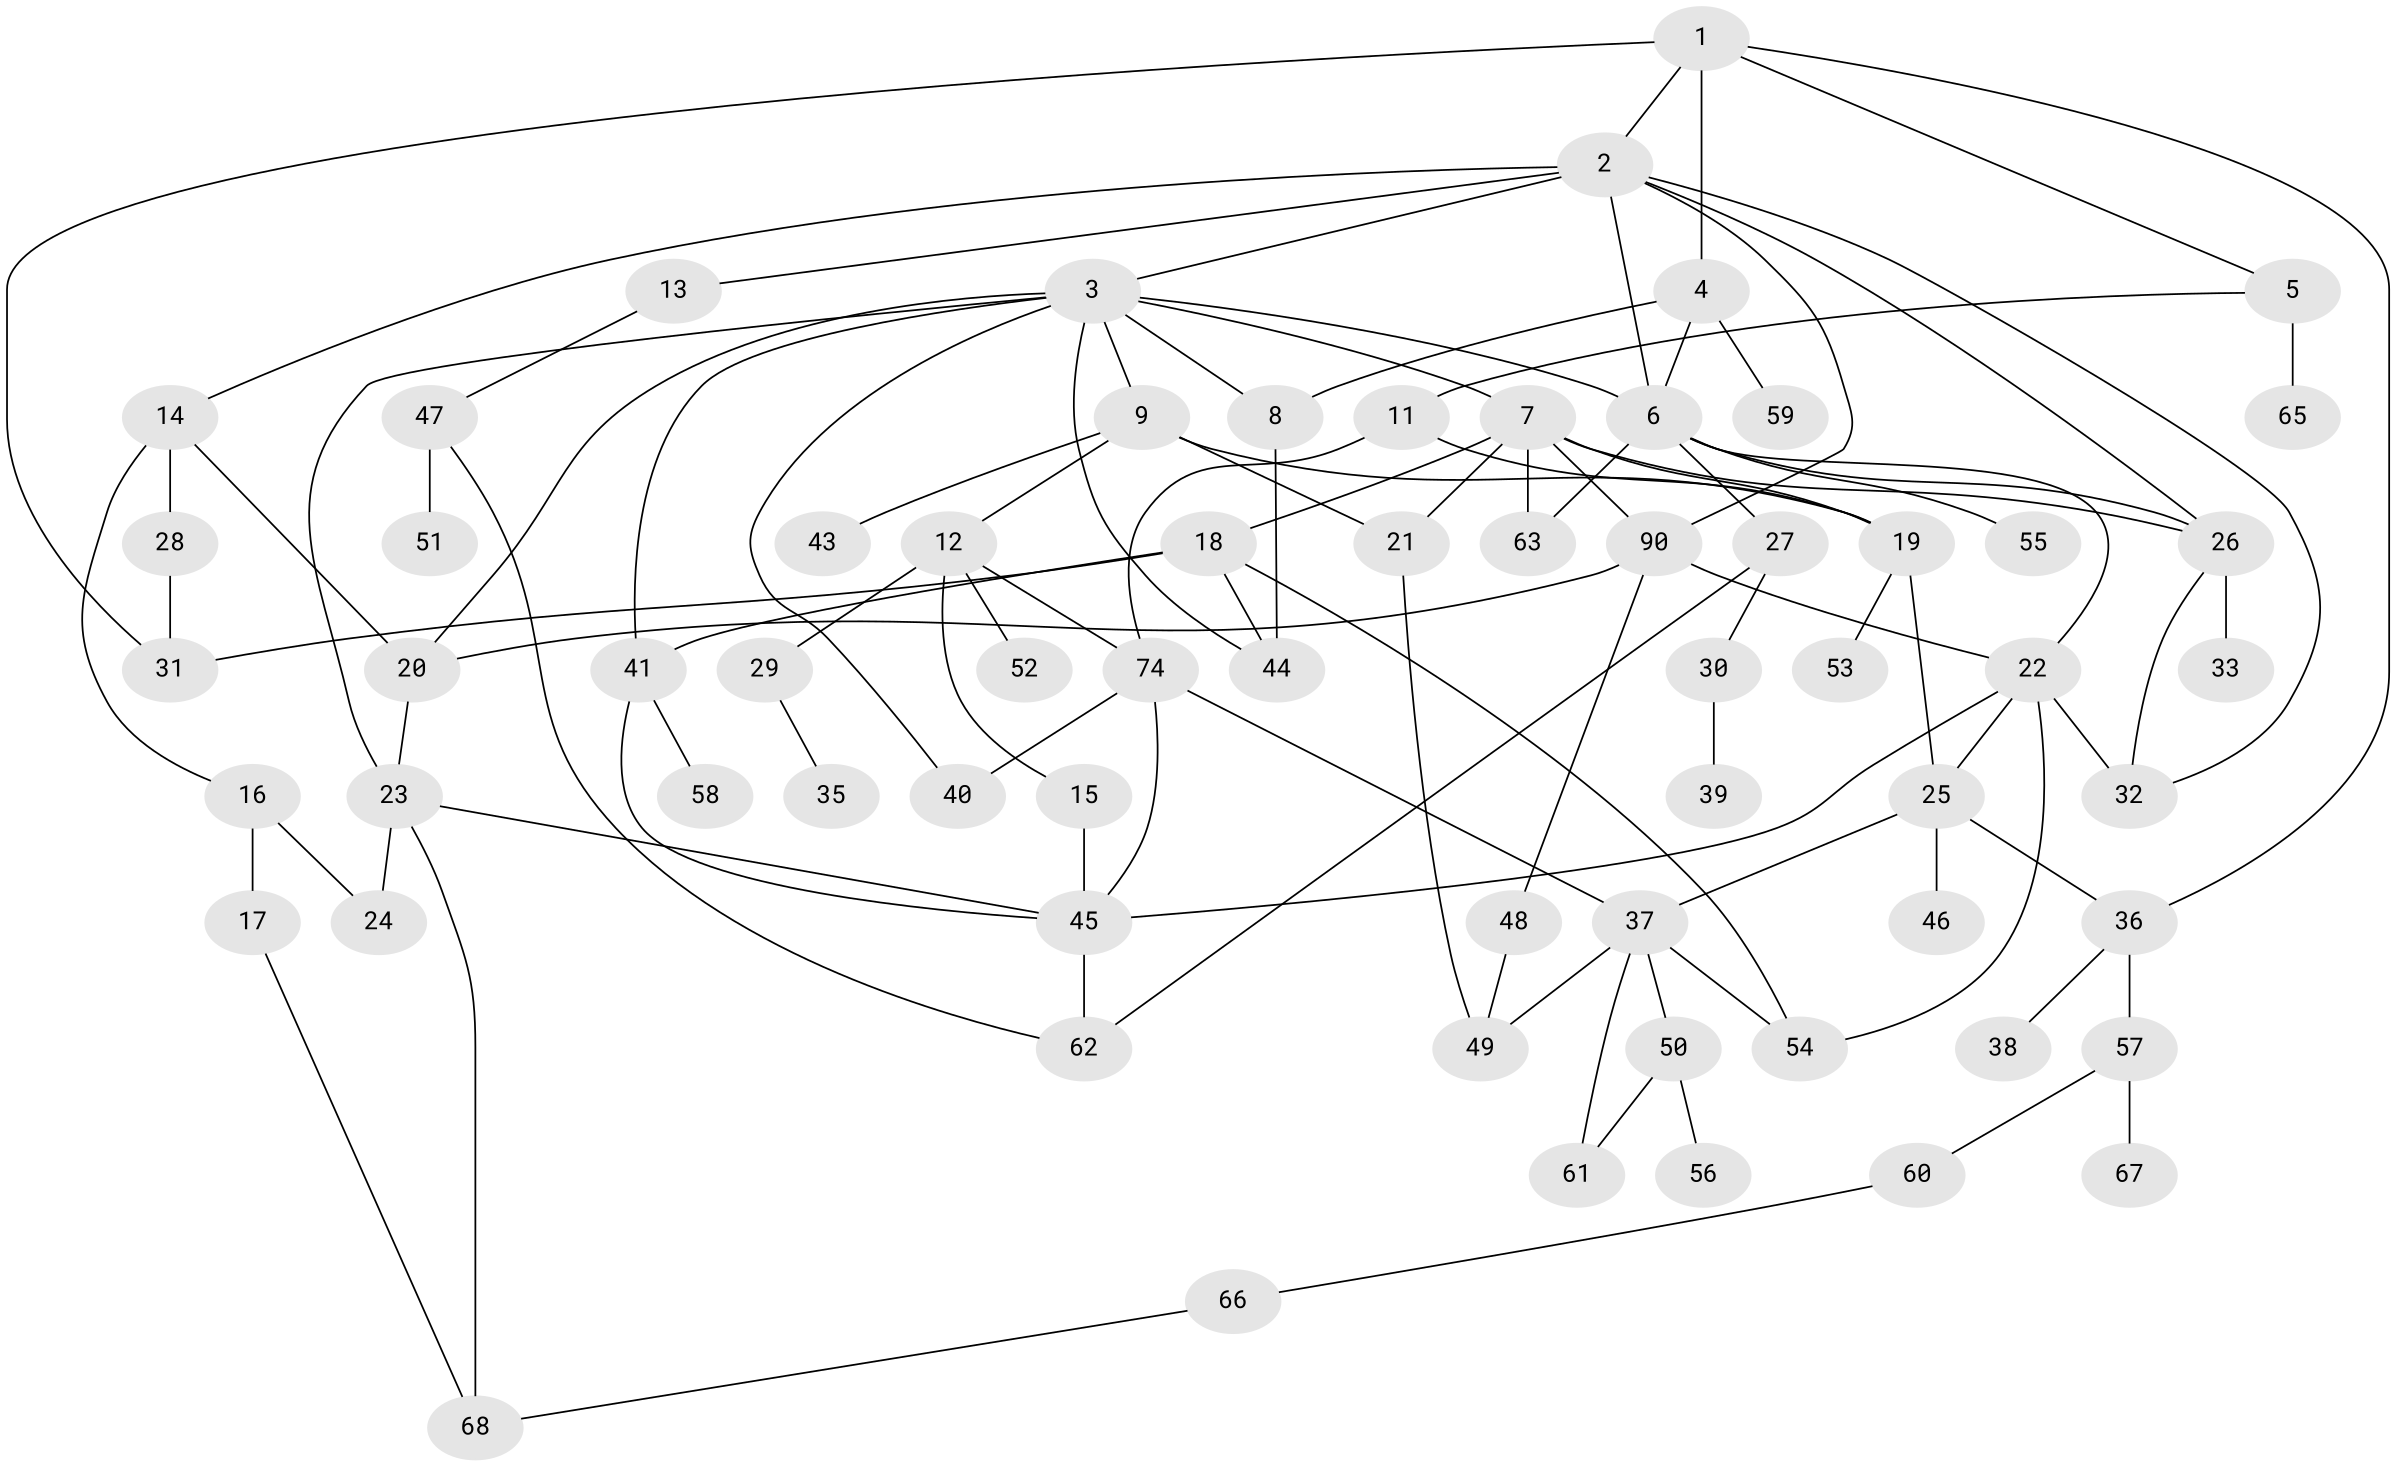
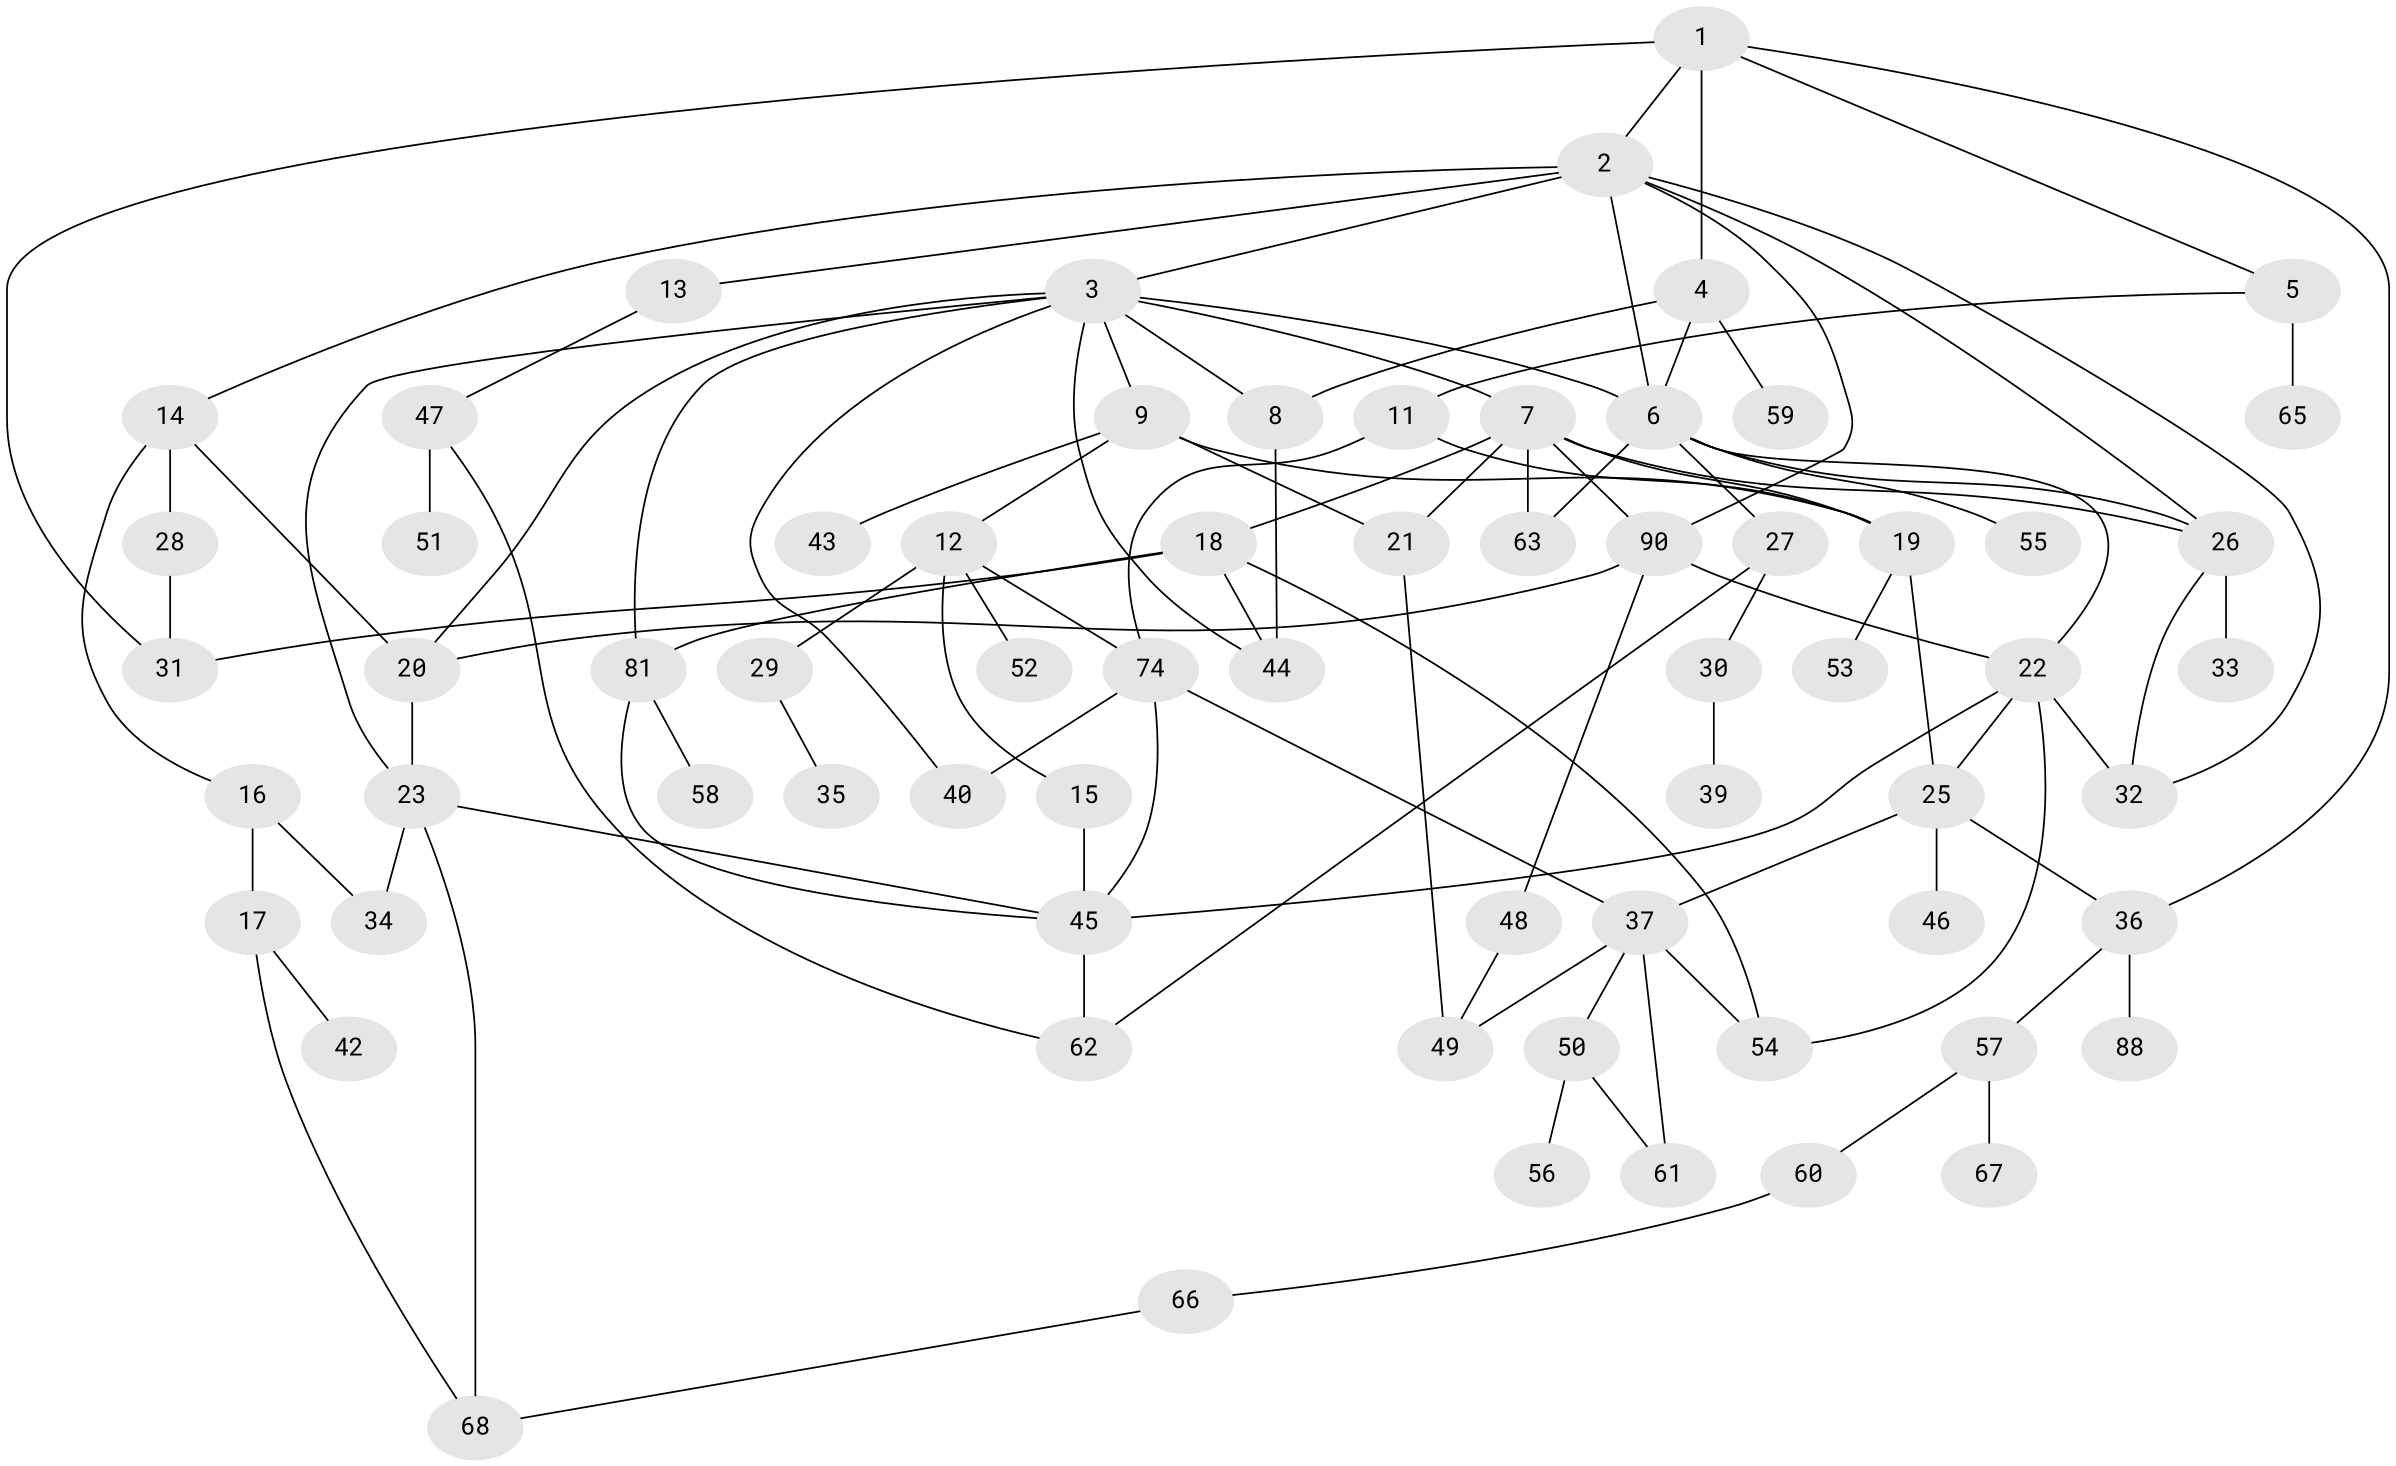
(639, 670) -> (639, 670)
(379, 923) -> (379, 923)
none -> (349, 1049)
(2003, 1049) -> (2130, 1049)
